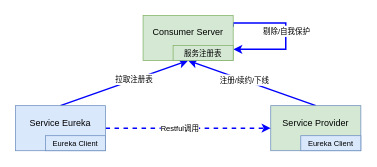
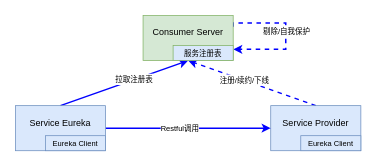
(270, 49) -> (270, 49)
(203, 53) -> (203, 53)
(287, 95) -> (287, 95)
(229, 128) -> (229, 128)
(315, 128) -> (315, 128)
